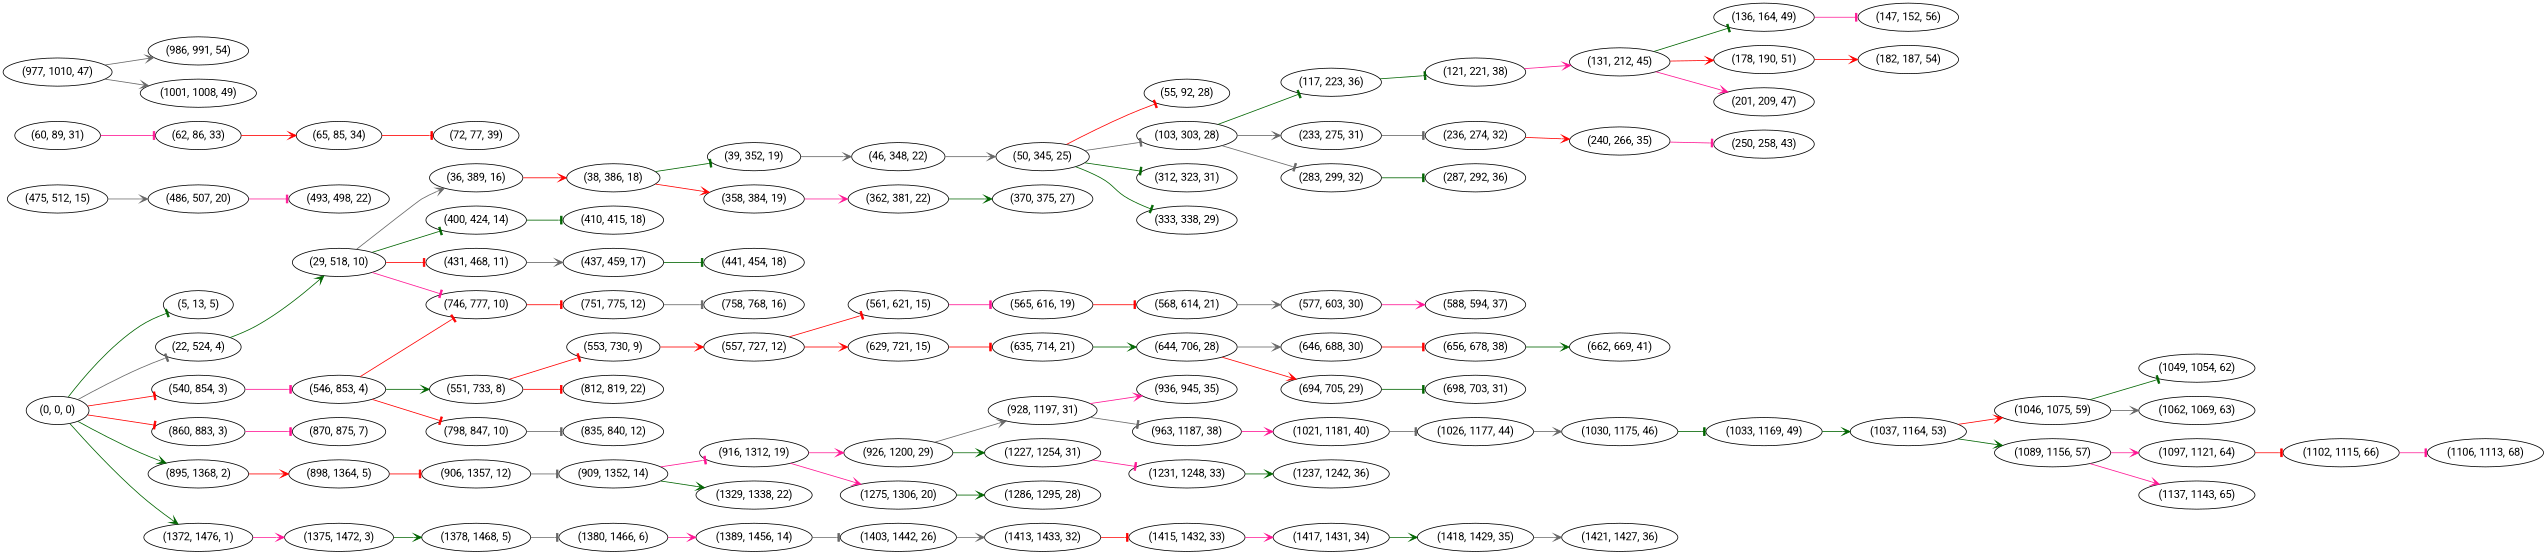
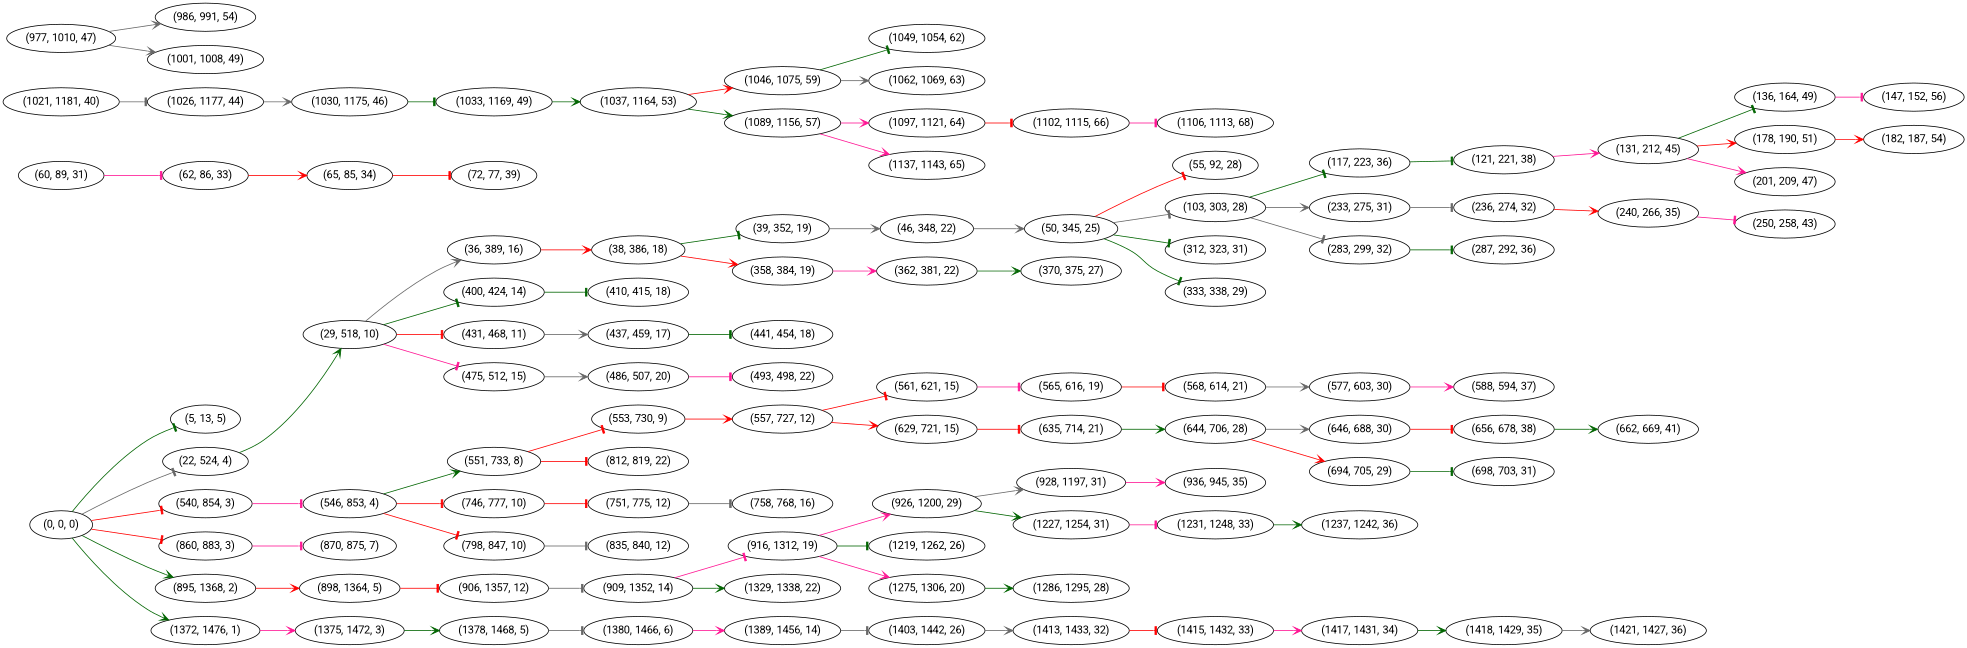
(405, 283) -> (419, 355)
(1187, 432) -> none
none -> (927, 546)
